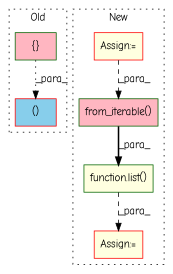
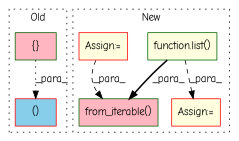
(119, 142) -> (150, 76)
